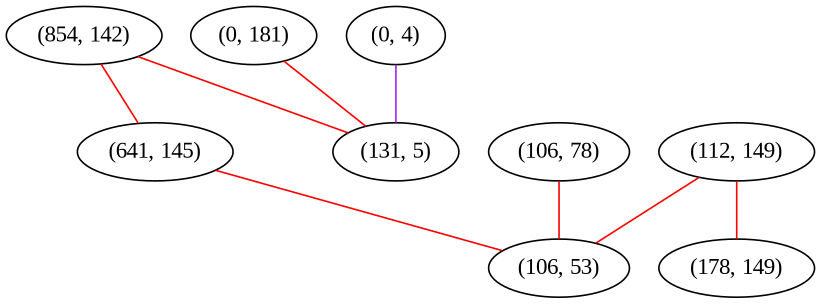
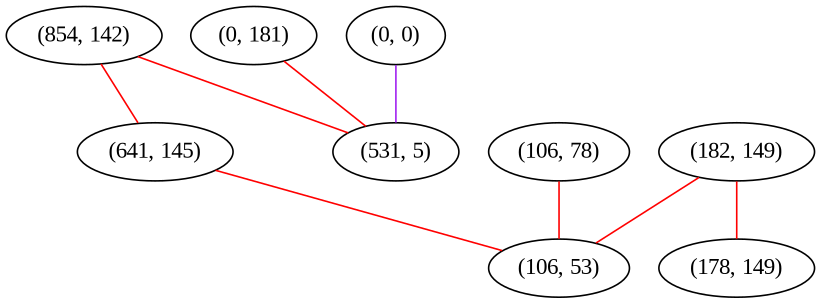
(396, 36) -> (396, 36)
(396, 152) -> (396, 152)
(737, 152) -> (737, 152)
